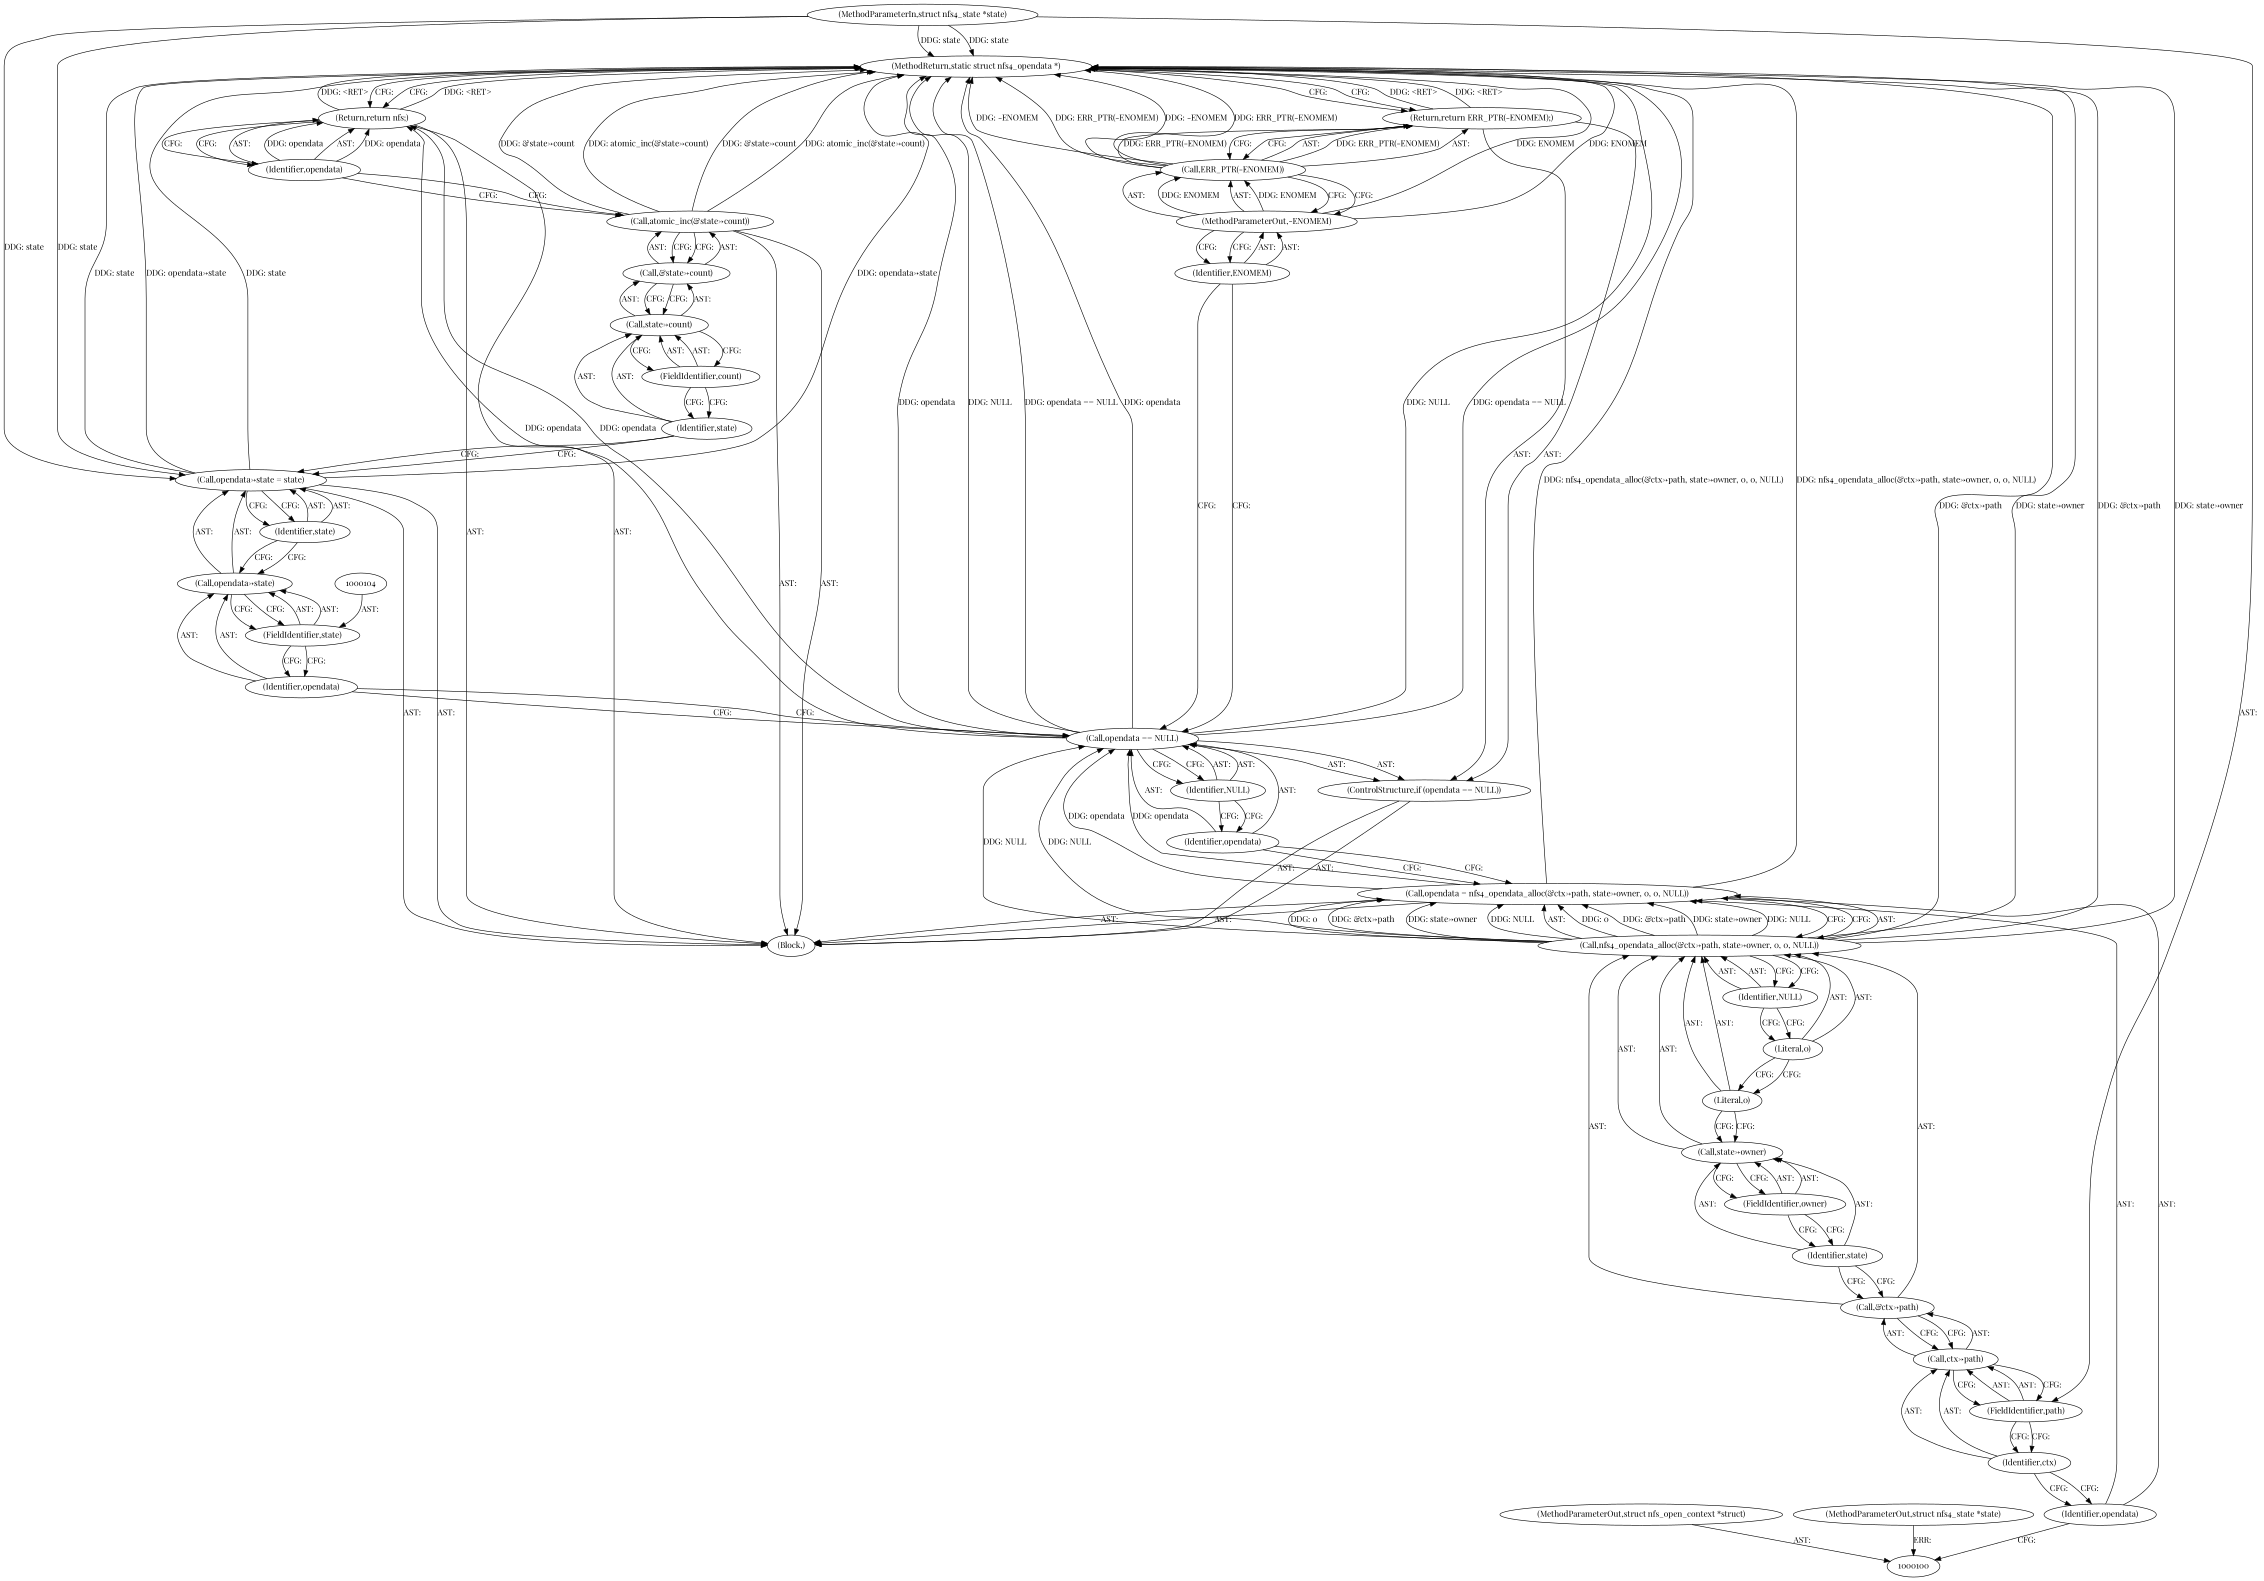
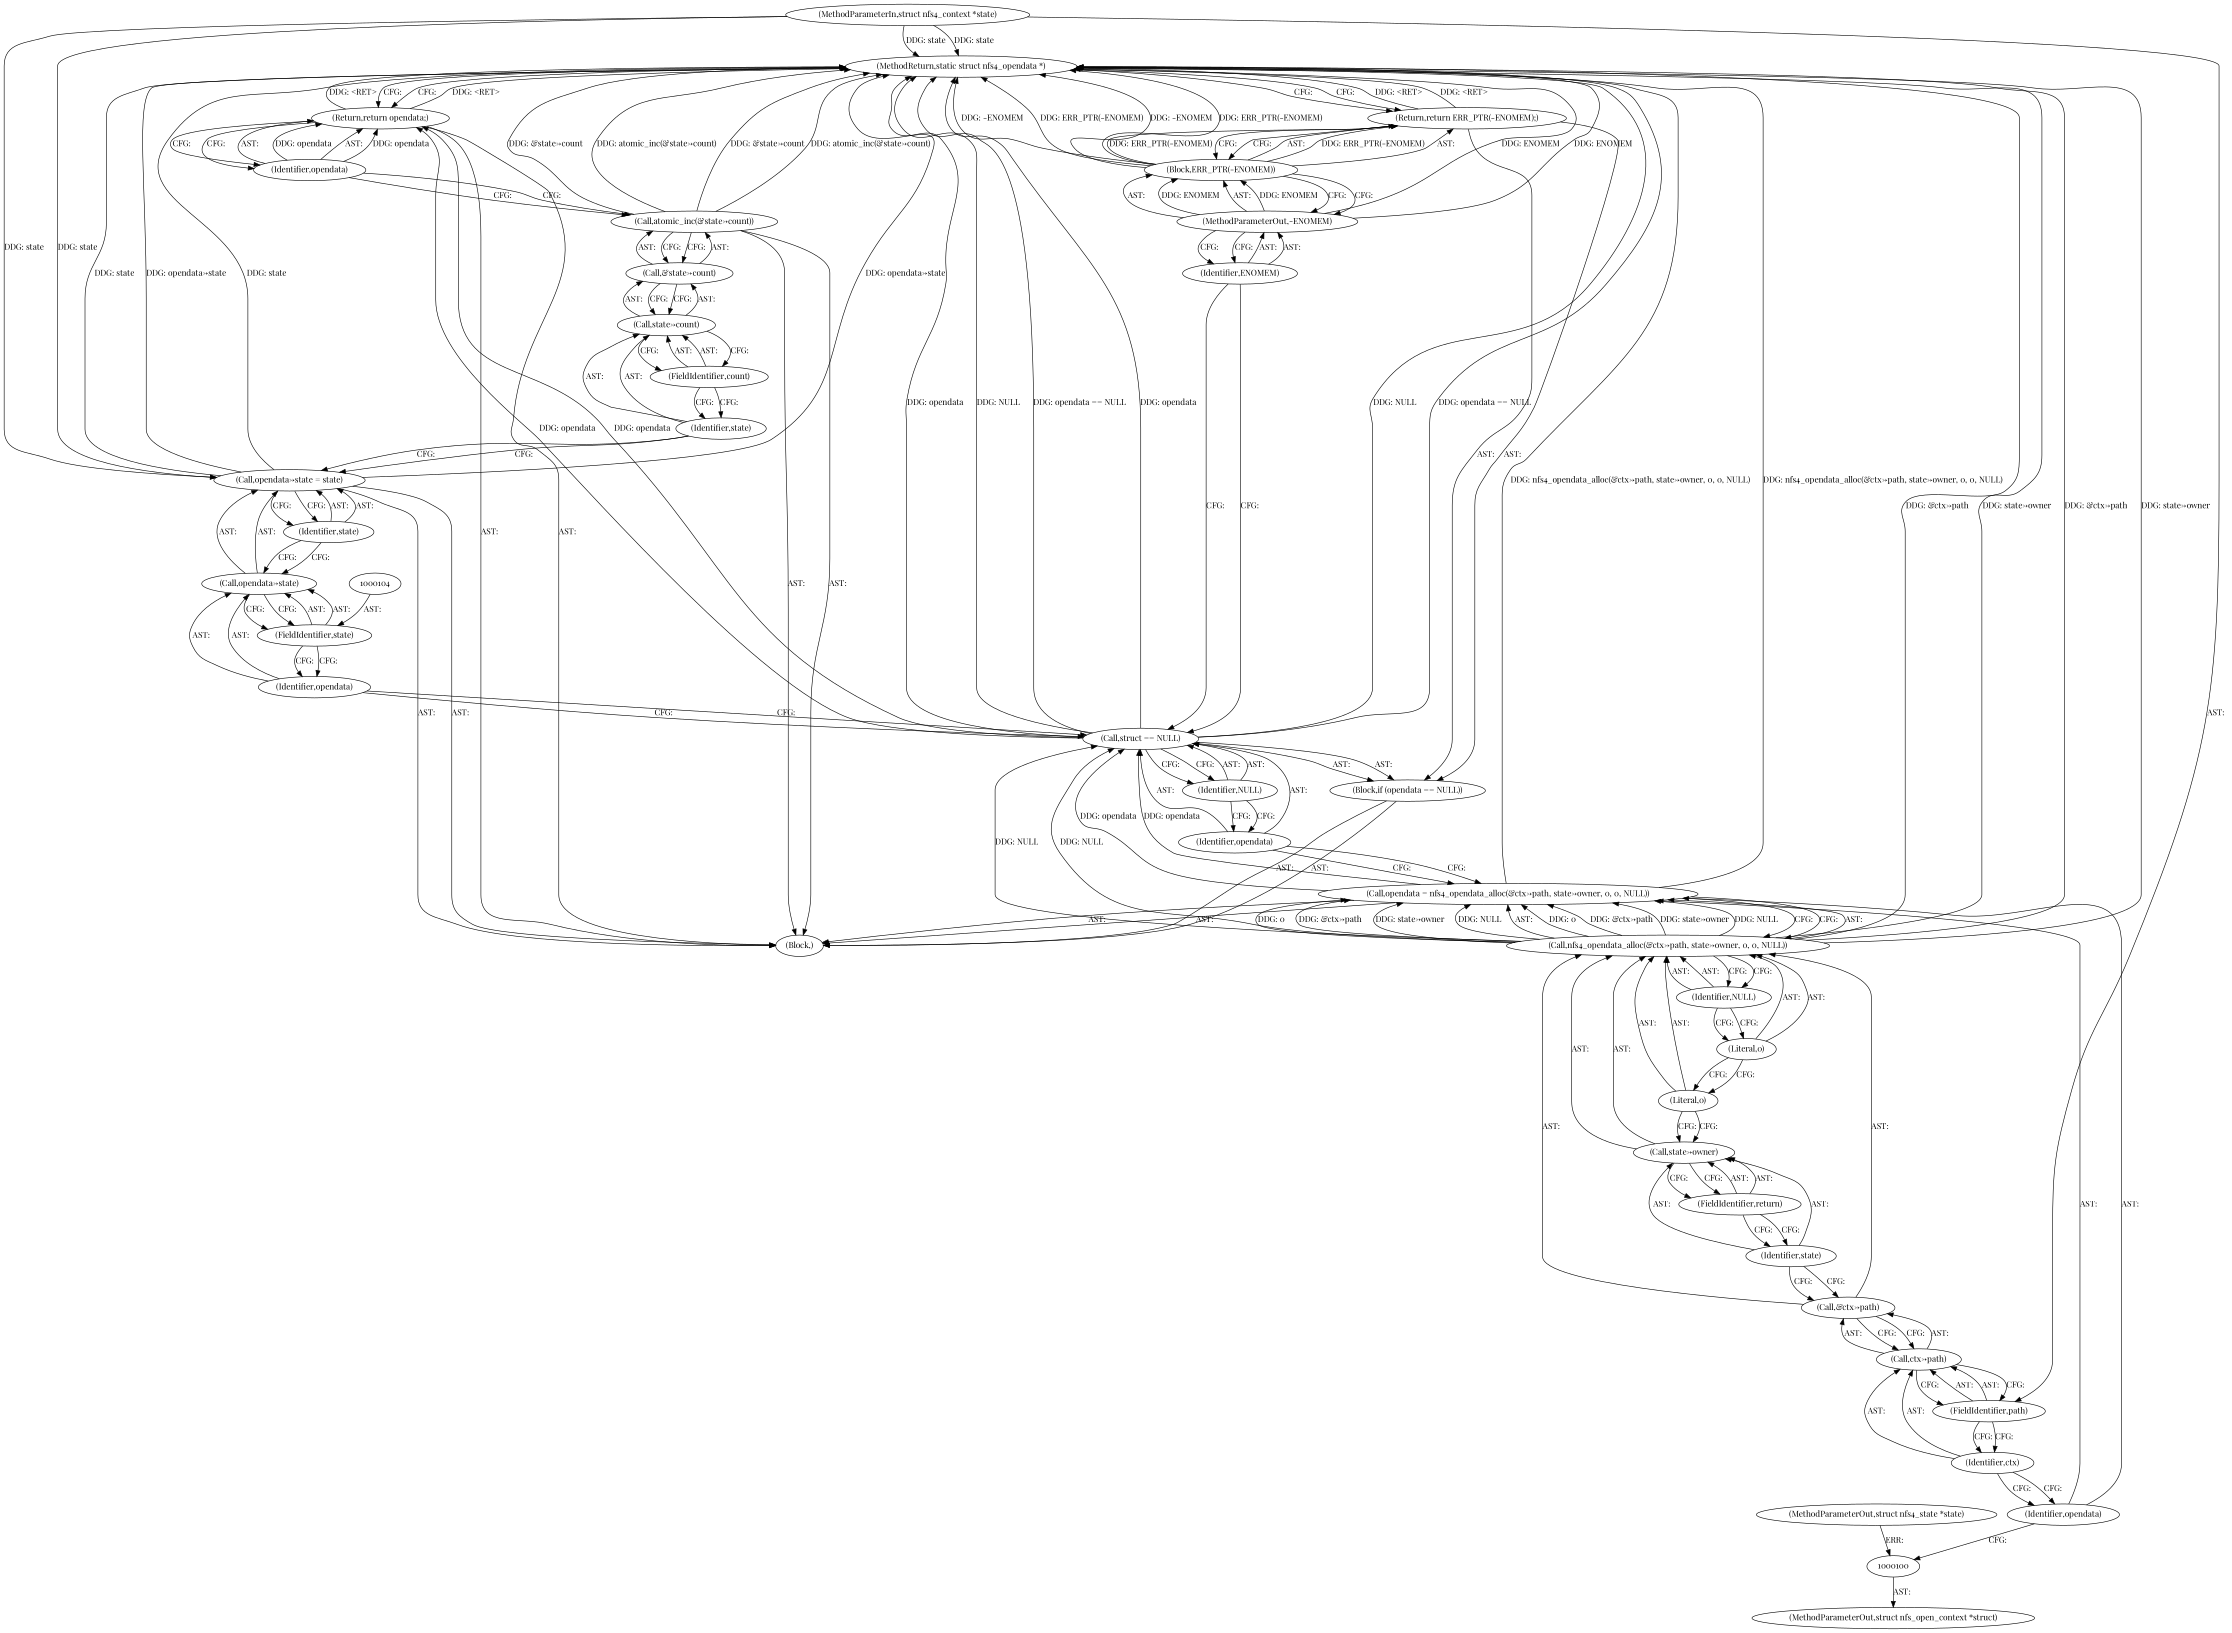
(923, 15) -> (908, 15)
(372, 118) -> (380, 118)
(1233, 170) -> (1221, 170)
(1132, 739) -> (1141, 739)
(1424, 791) -> (1408, 791)
(1785, 1204) -> (1740, 1204)
(1788, 1542) -> (1893, 1589)
